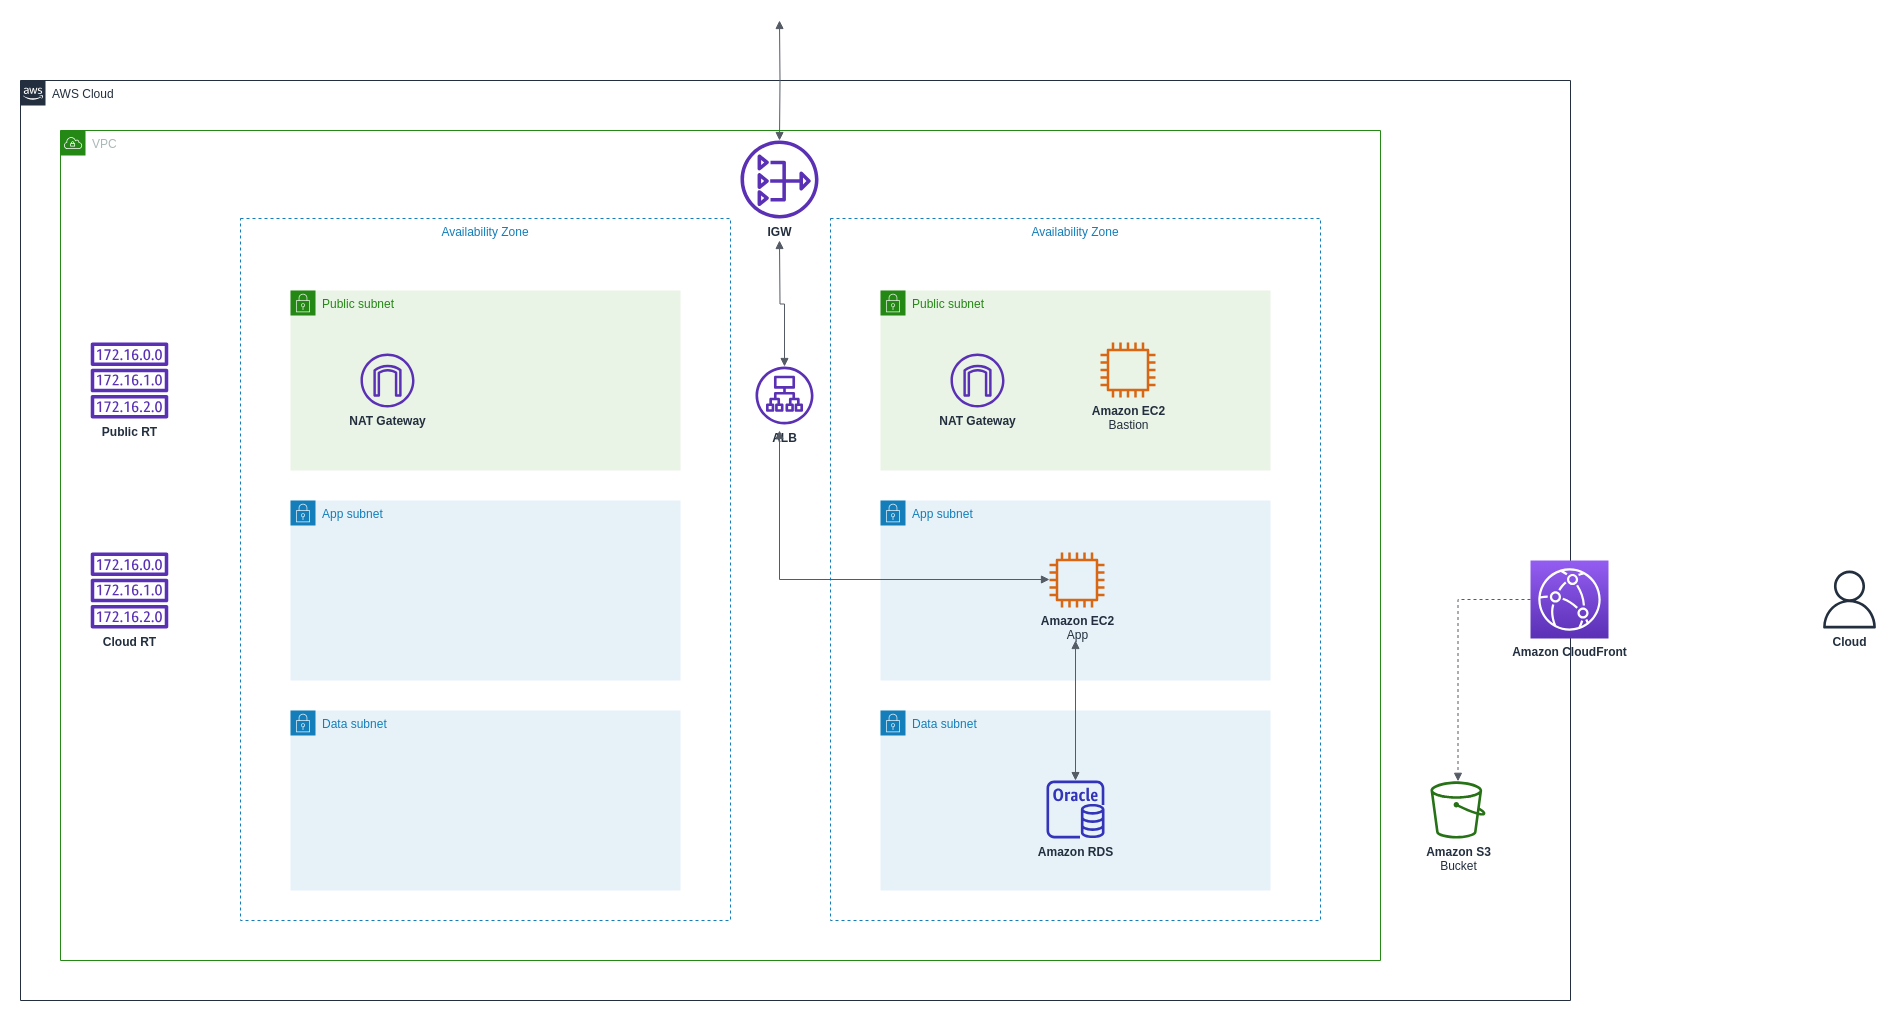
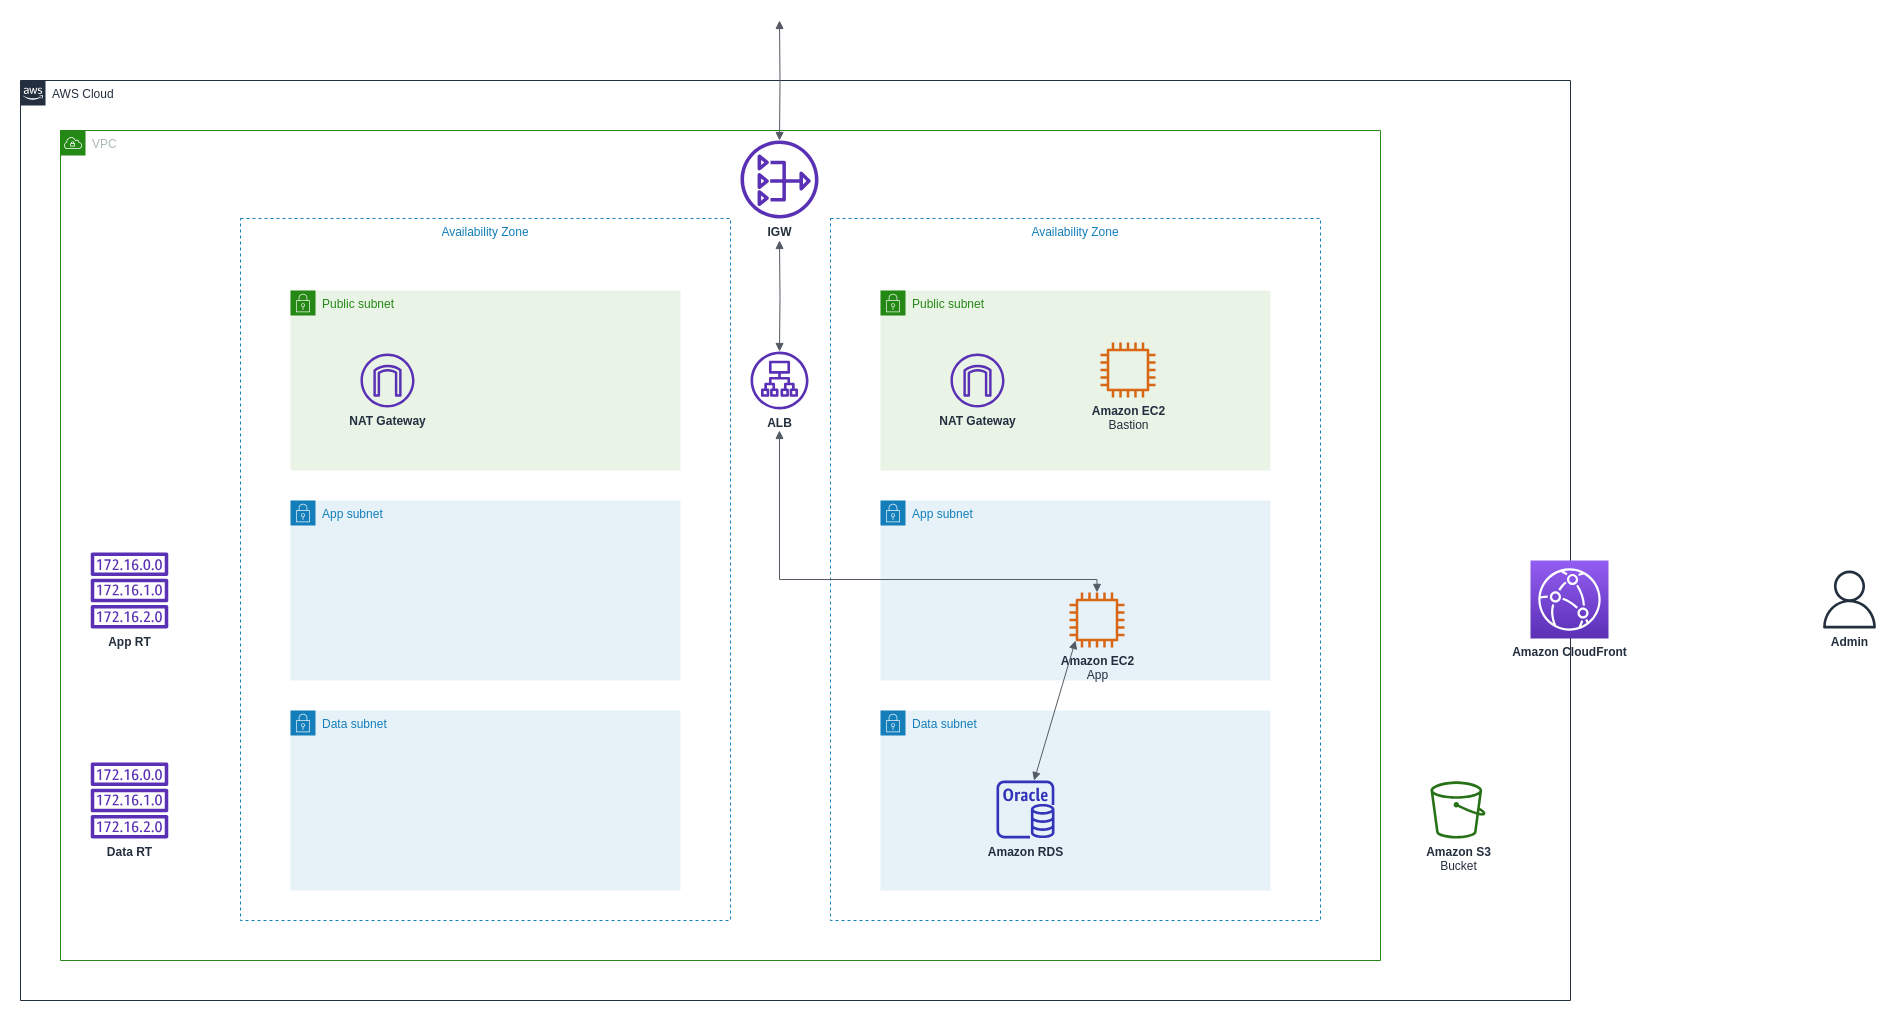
(130, 381) -> none
(785, 396) -> (780, 381)
(1077, 580) -> (1097, 620)
(130, 643) -> (130, 643)
(1850, 643) -> (1850, 643)
(1458, 650) -> none
none -> (130, 801)
(1076, 810) -> (1026, 810)
